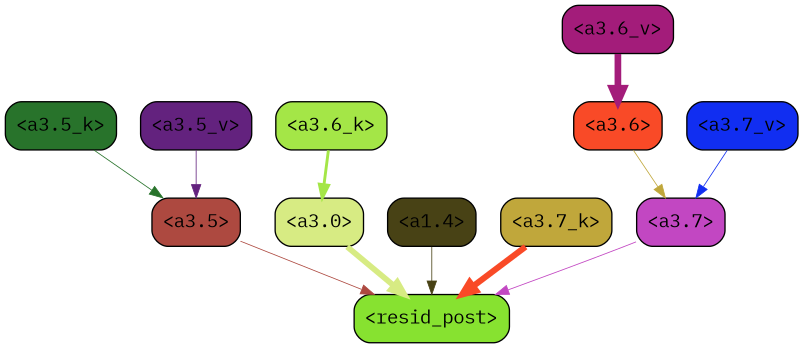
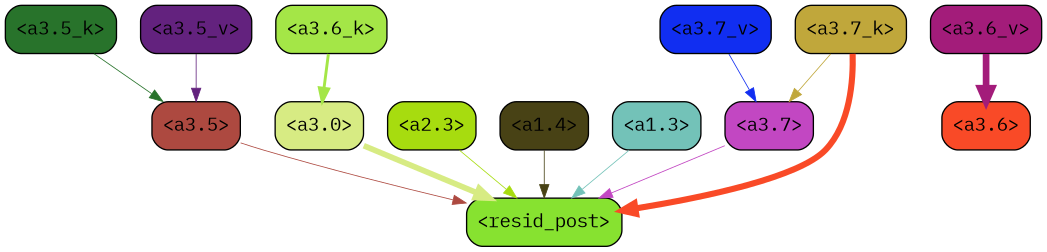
none -> (432, 126)
none -> (657, 126)
(646, 169) -> (814, 73)
